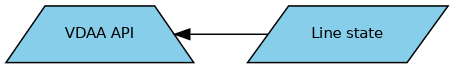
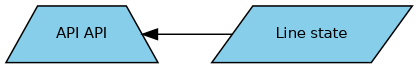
(100, 34) -> (82, 34)
